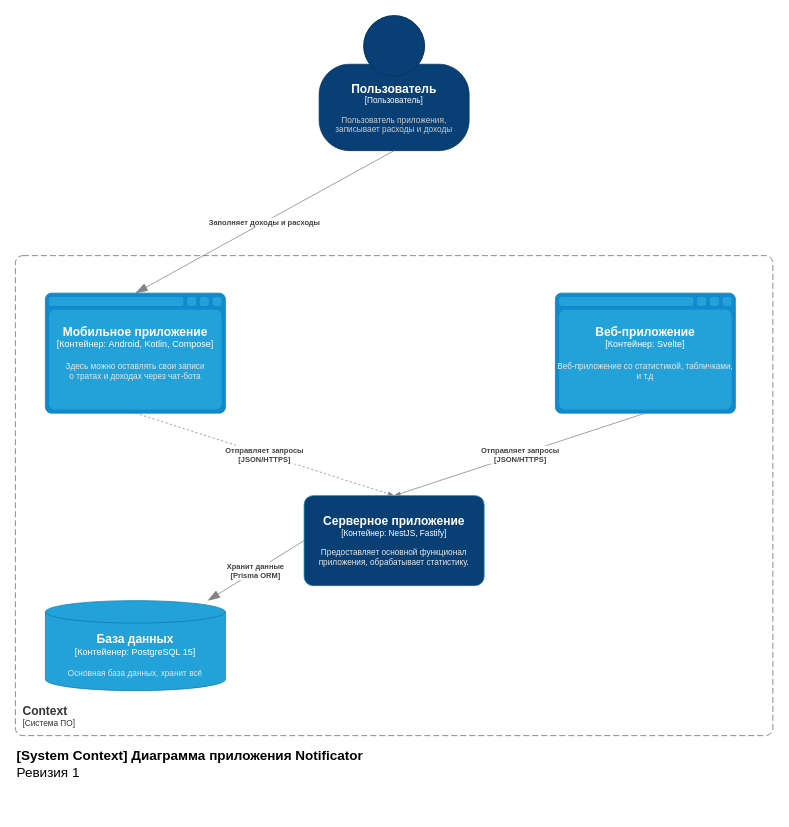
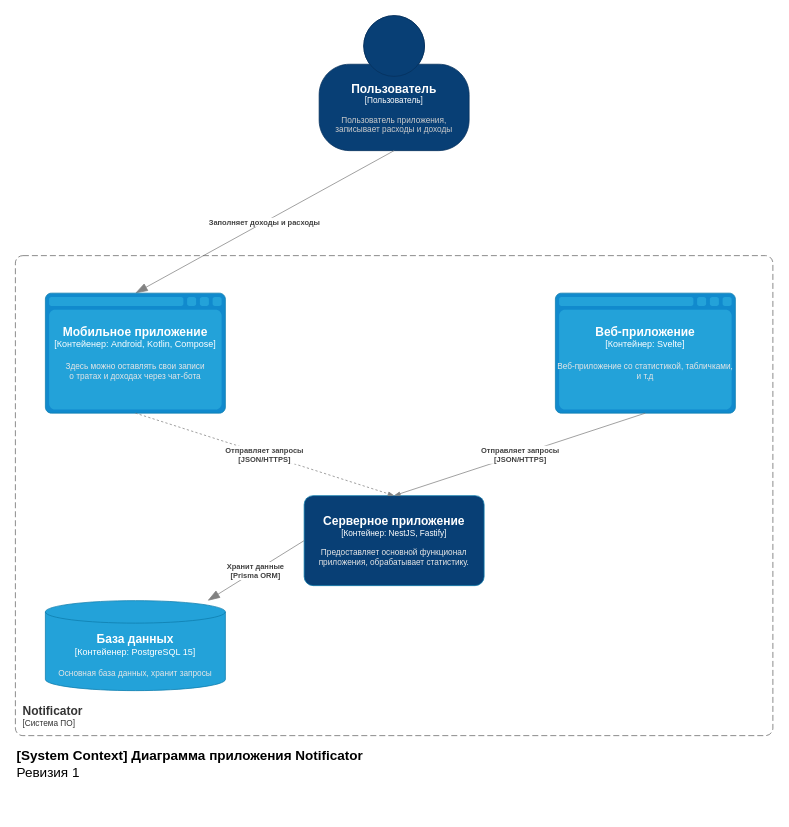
(135, 353) -> (135, 353)
(135, 655) -> (135, 655)
(50, 717) -> (50, 717)
